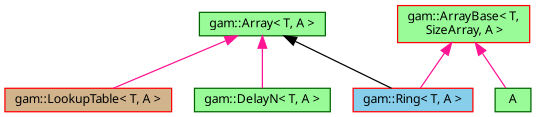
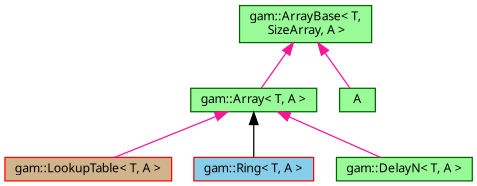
(464, 24) -> (306, 24)
(432, 71) -> (274, 71)
